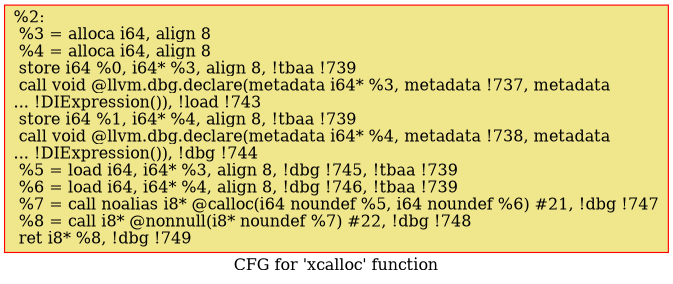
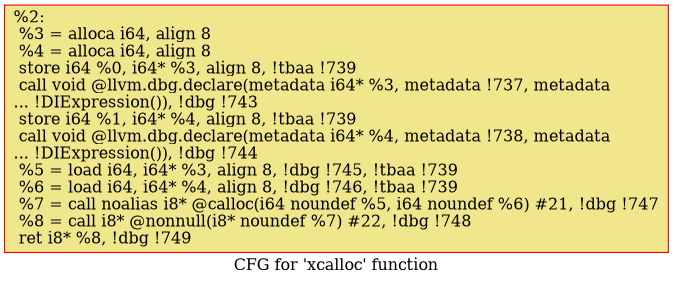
(138, 103) -> (136, 103)
